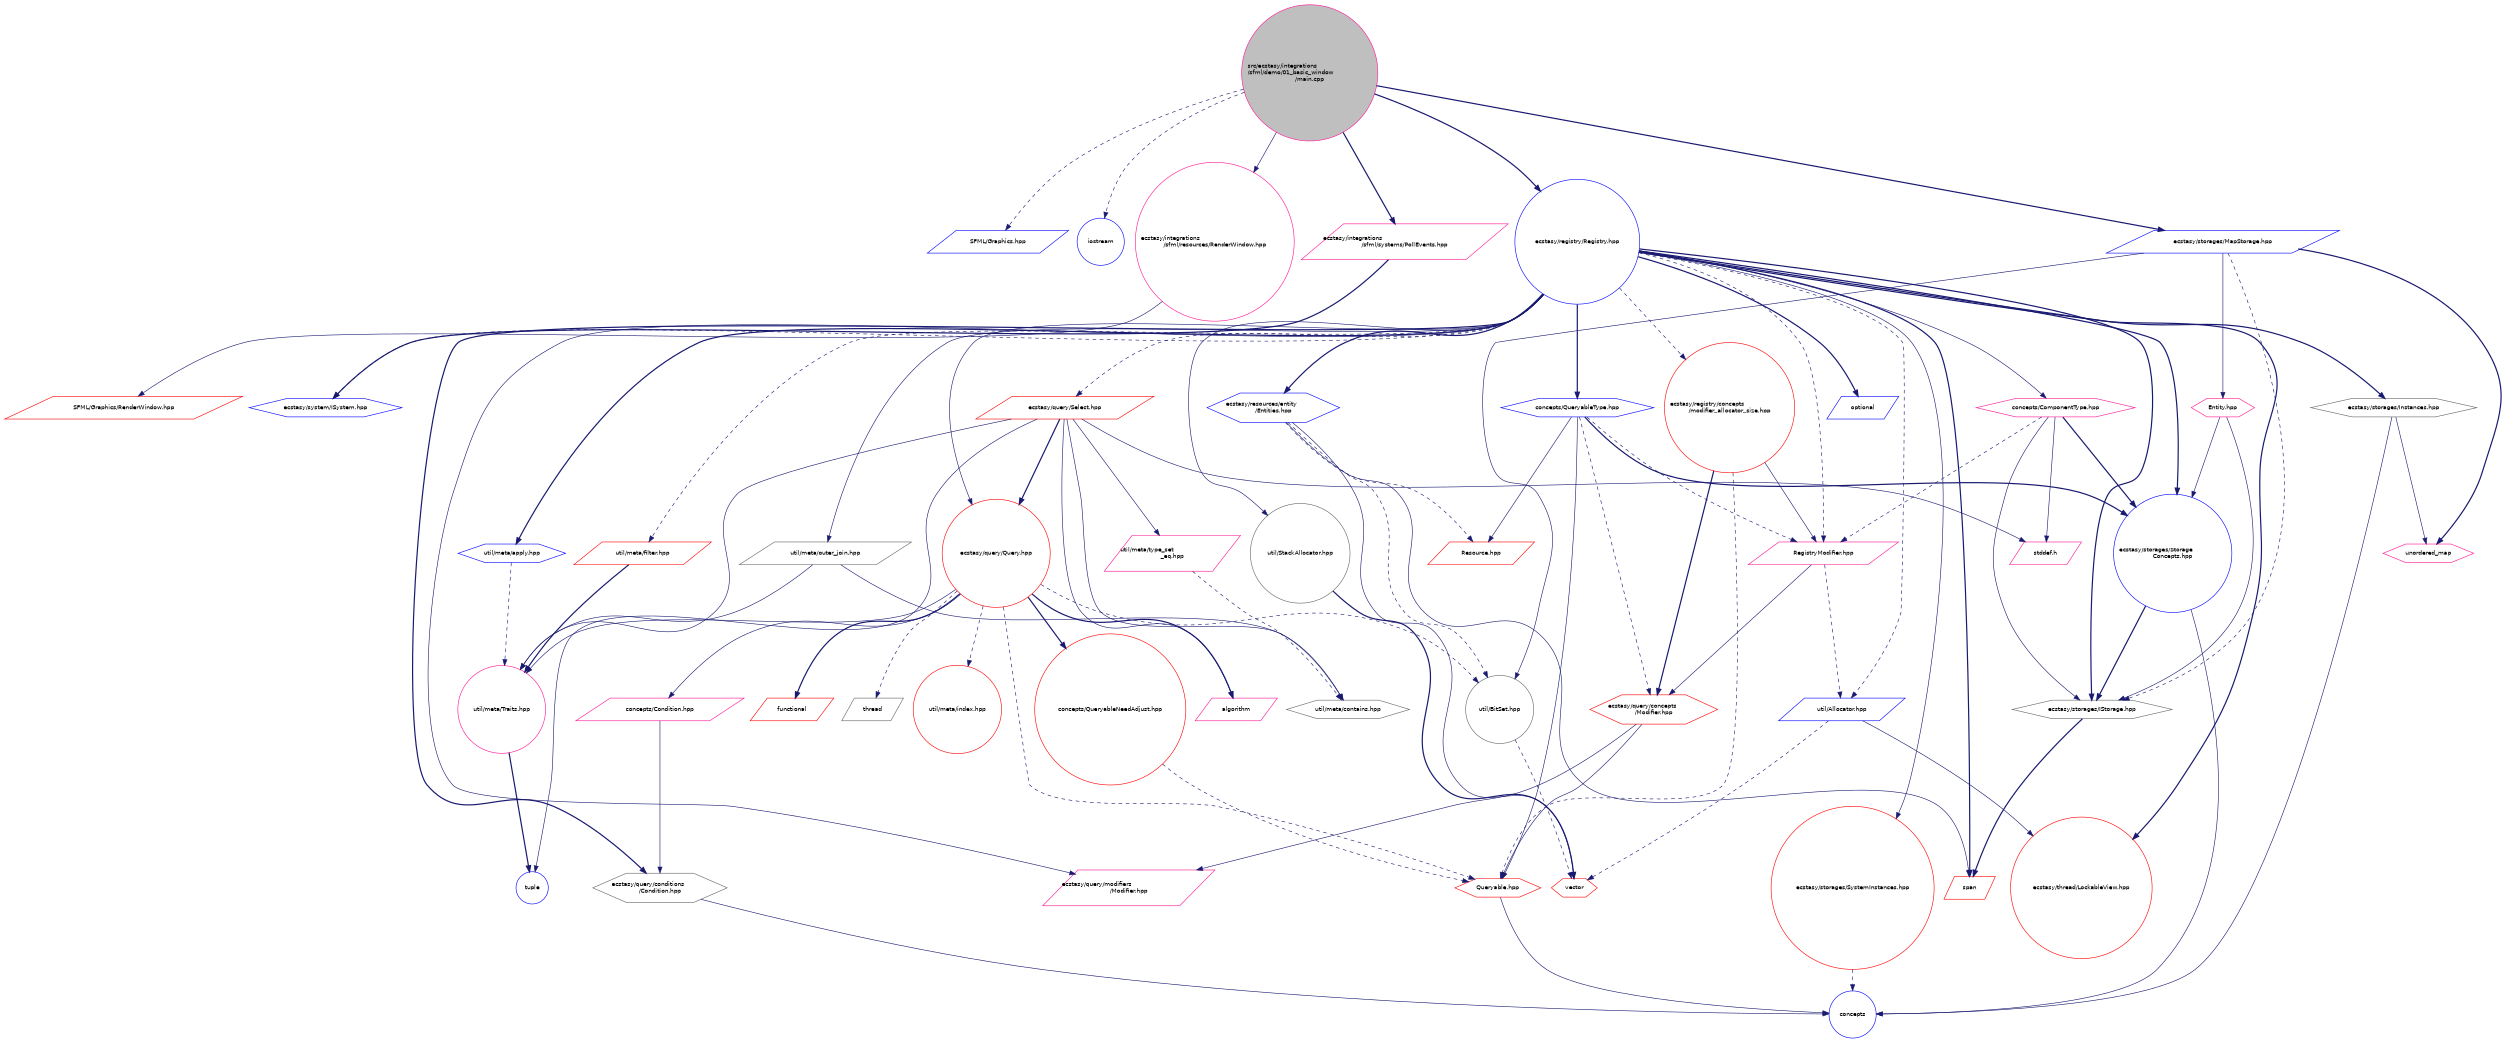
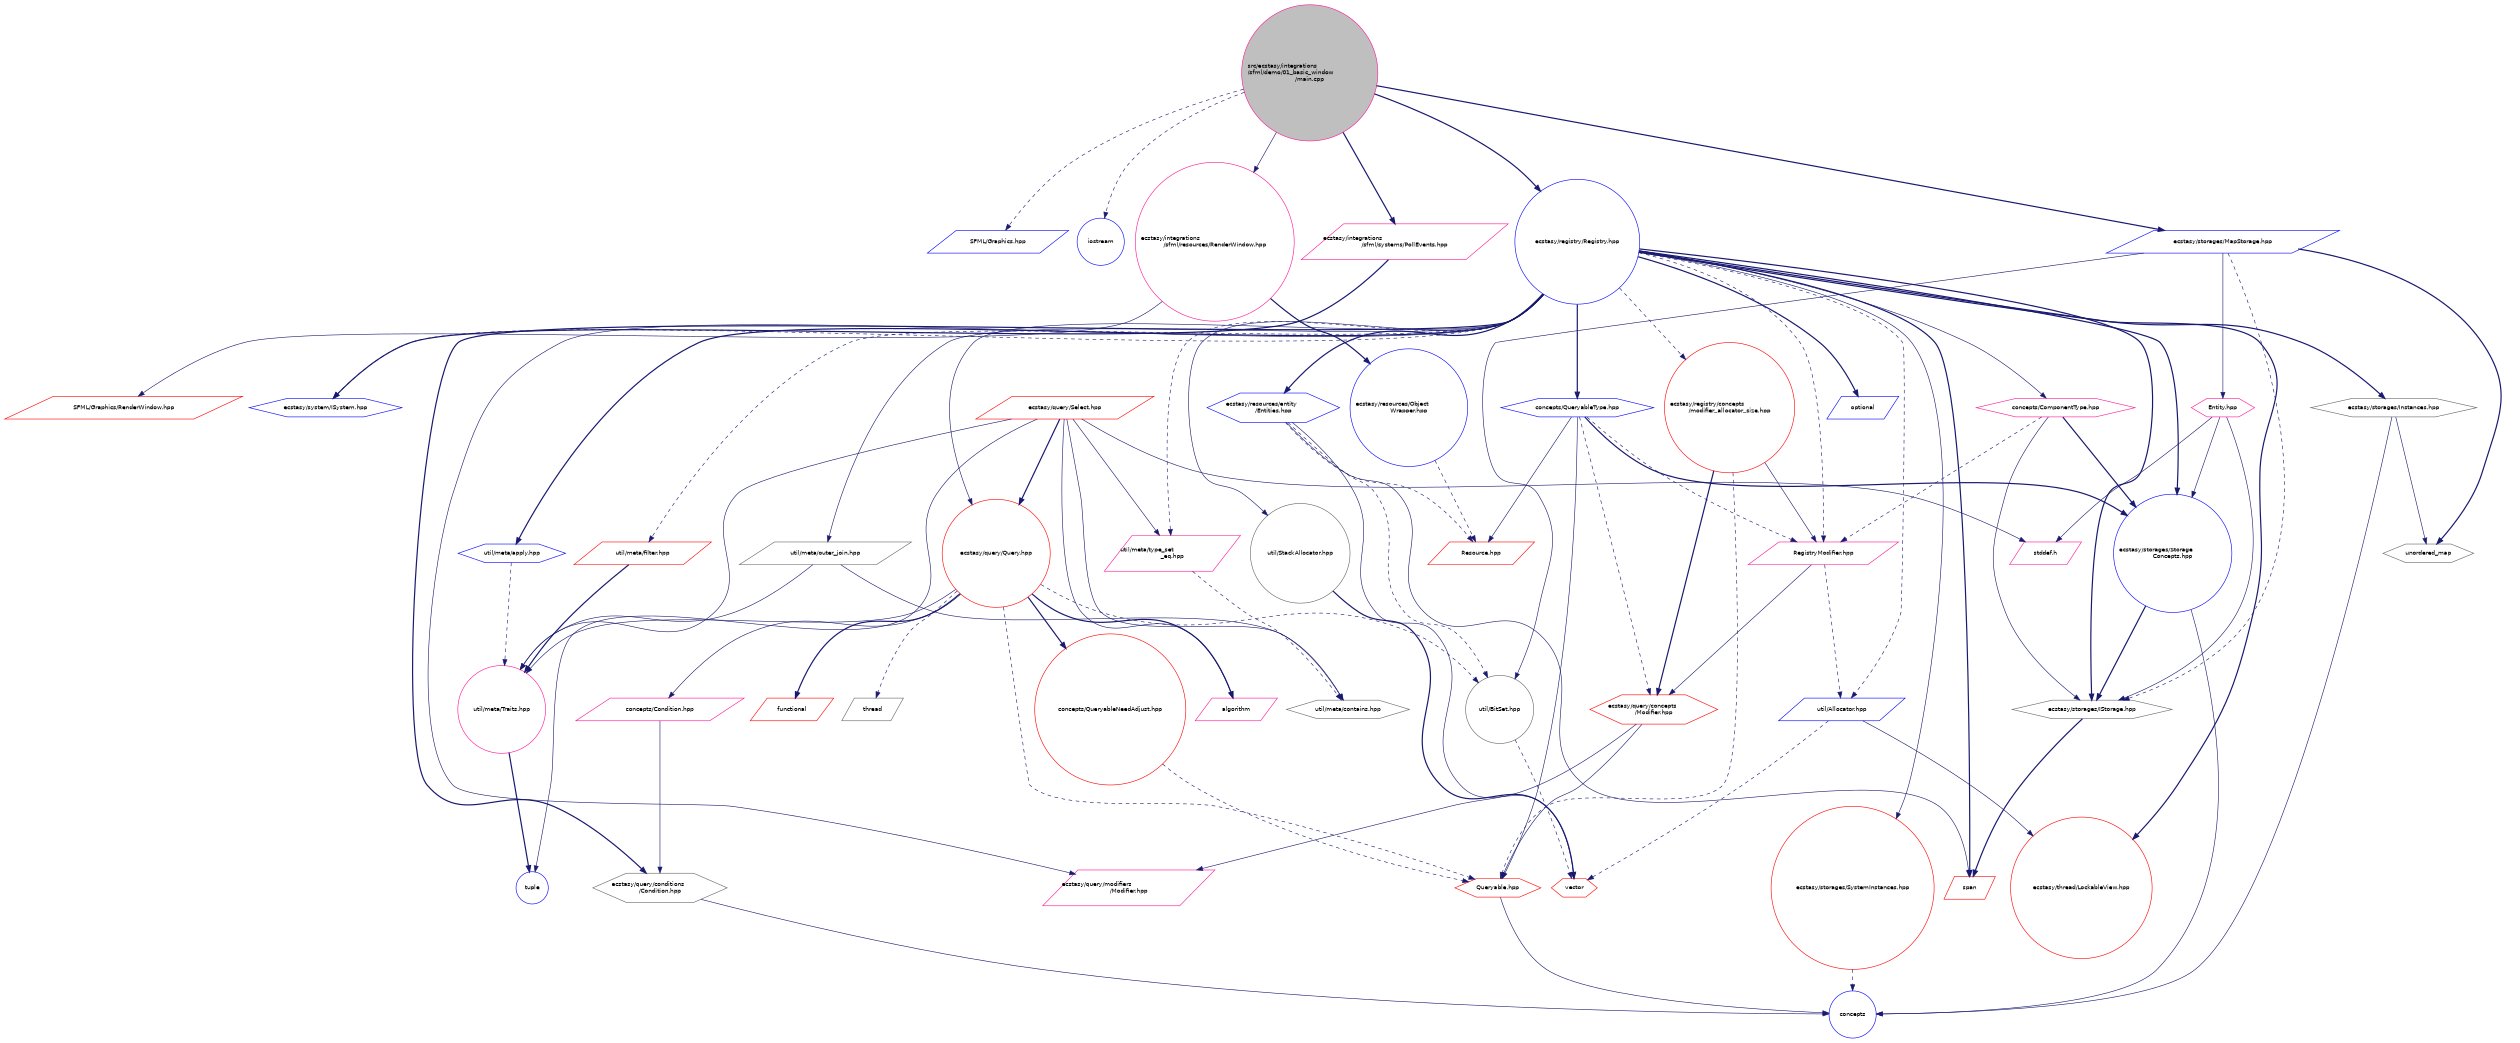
(1310, 335) -> (1183, 349)
none -> (1409, 408)
(2051, 476) -> (2147, 468)
(2428, 553) -> (2428, 553)
(957, 709) -> none
